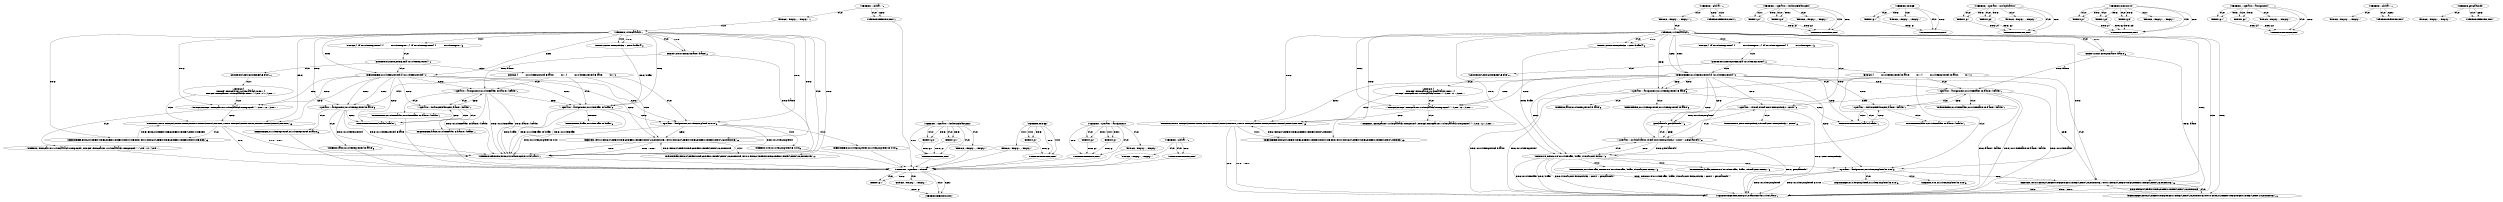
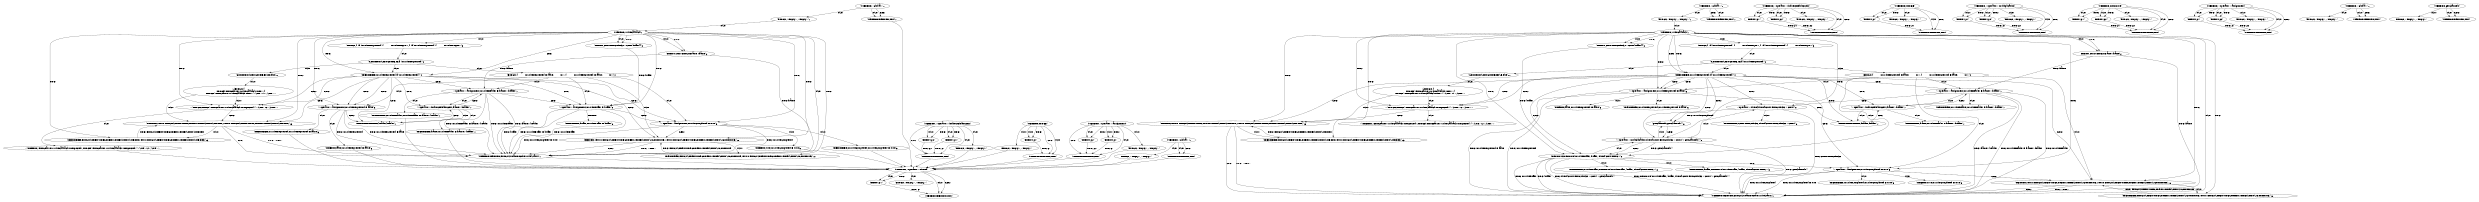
(2124, 19) -> none
